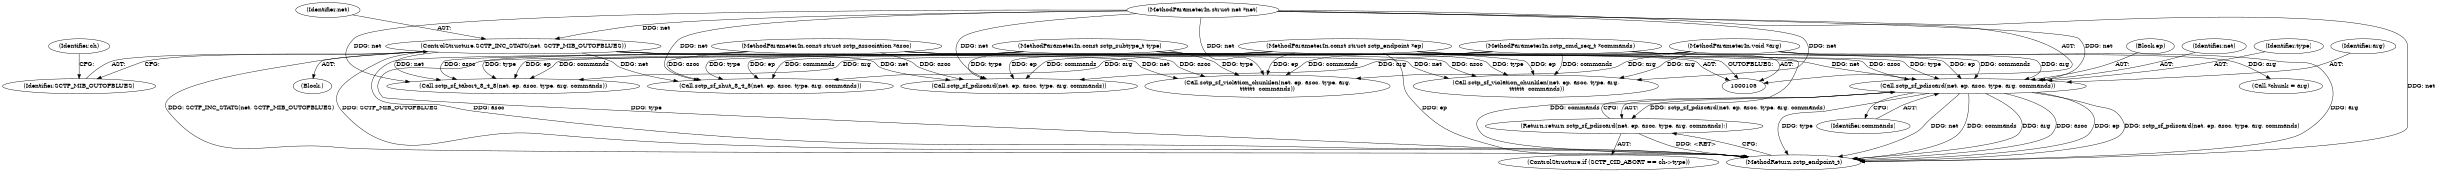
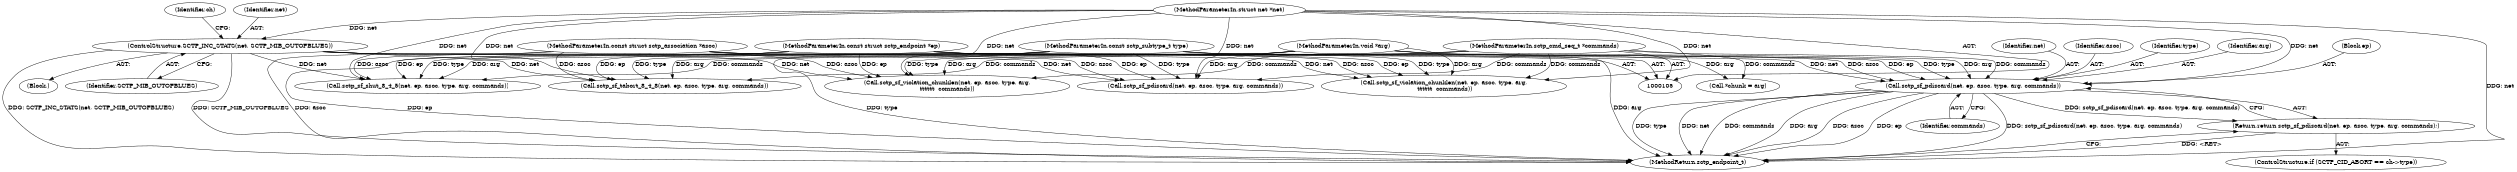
none -> (2098, 46)
(79, 64) -> (211, 27)
(1752, 64) -> (1630, 64)
(1591, 104) -> (1693, 54)
